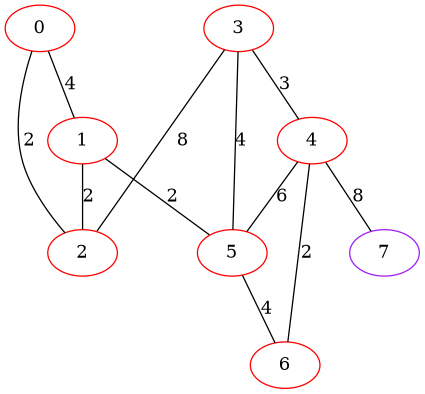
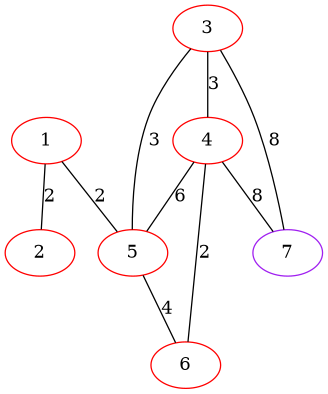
(40, 28) -> none
(161, 140) -> (261, 137)
(241, 141) -> (155, 141)
